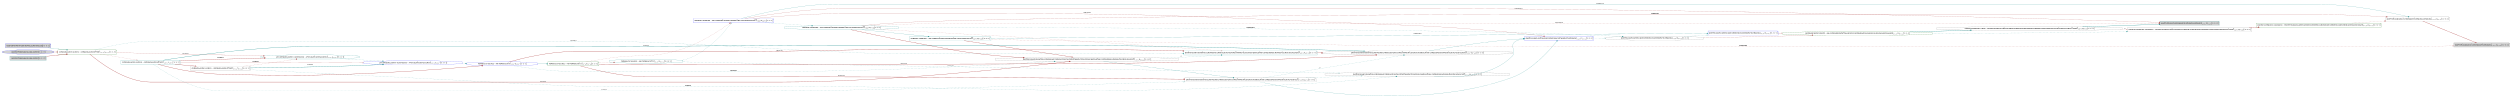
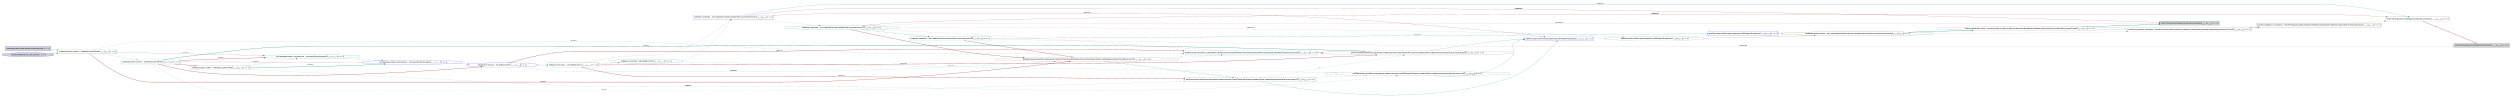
(28, 58) -> none
